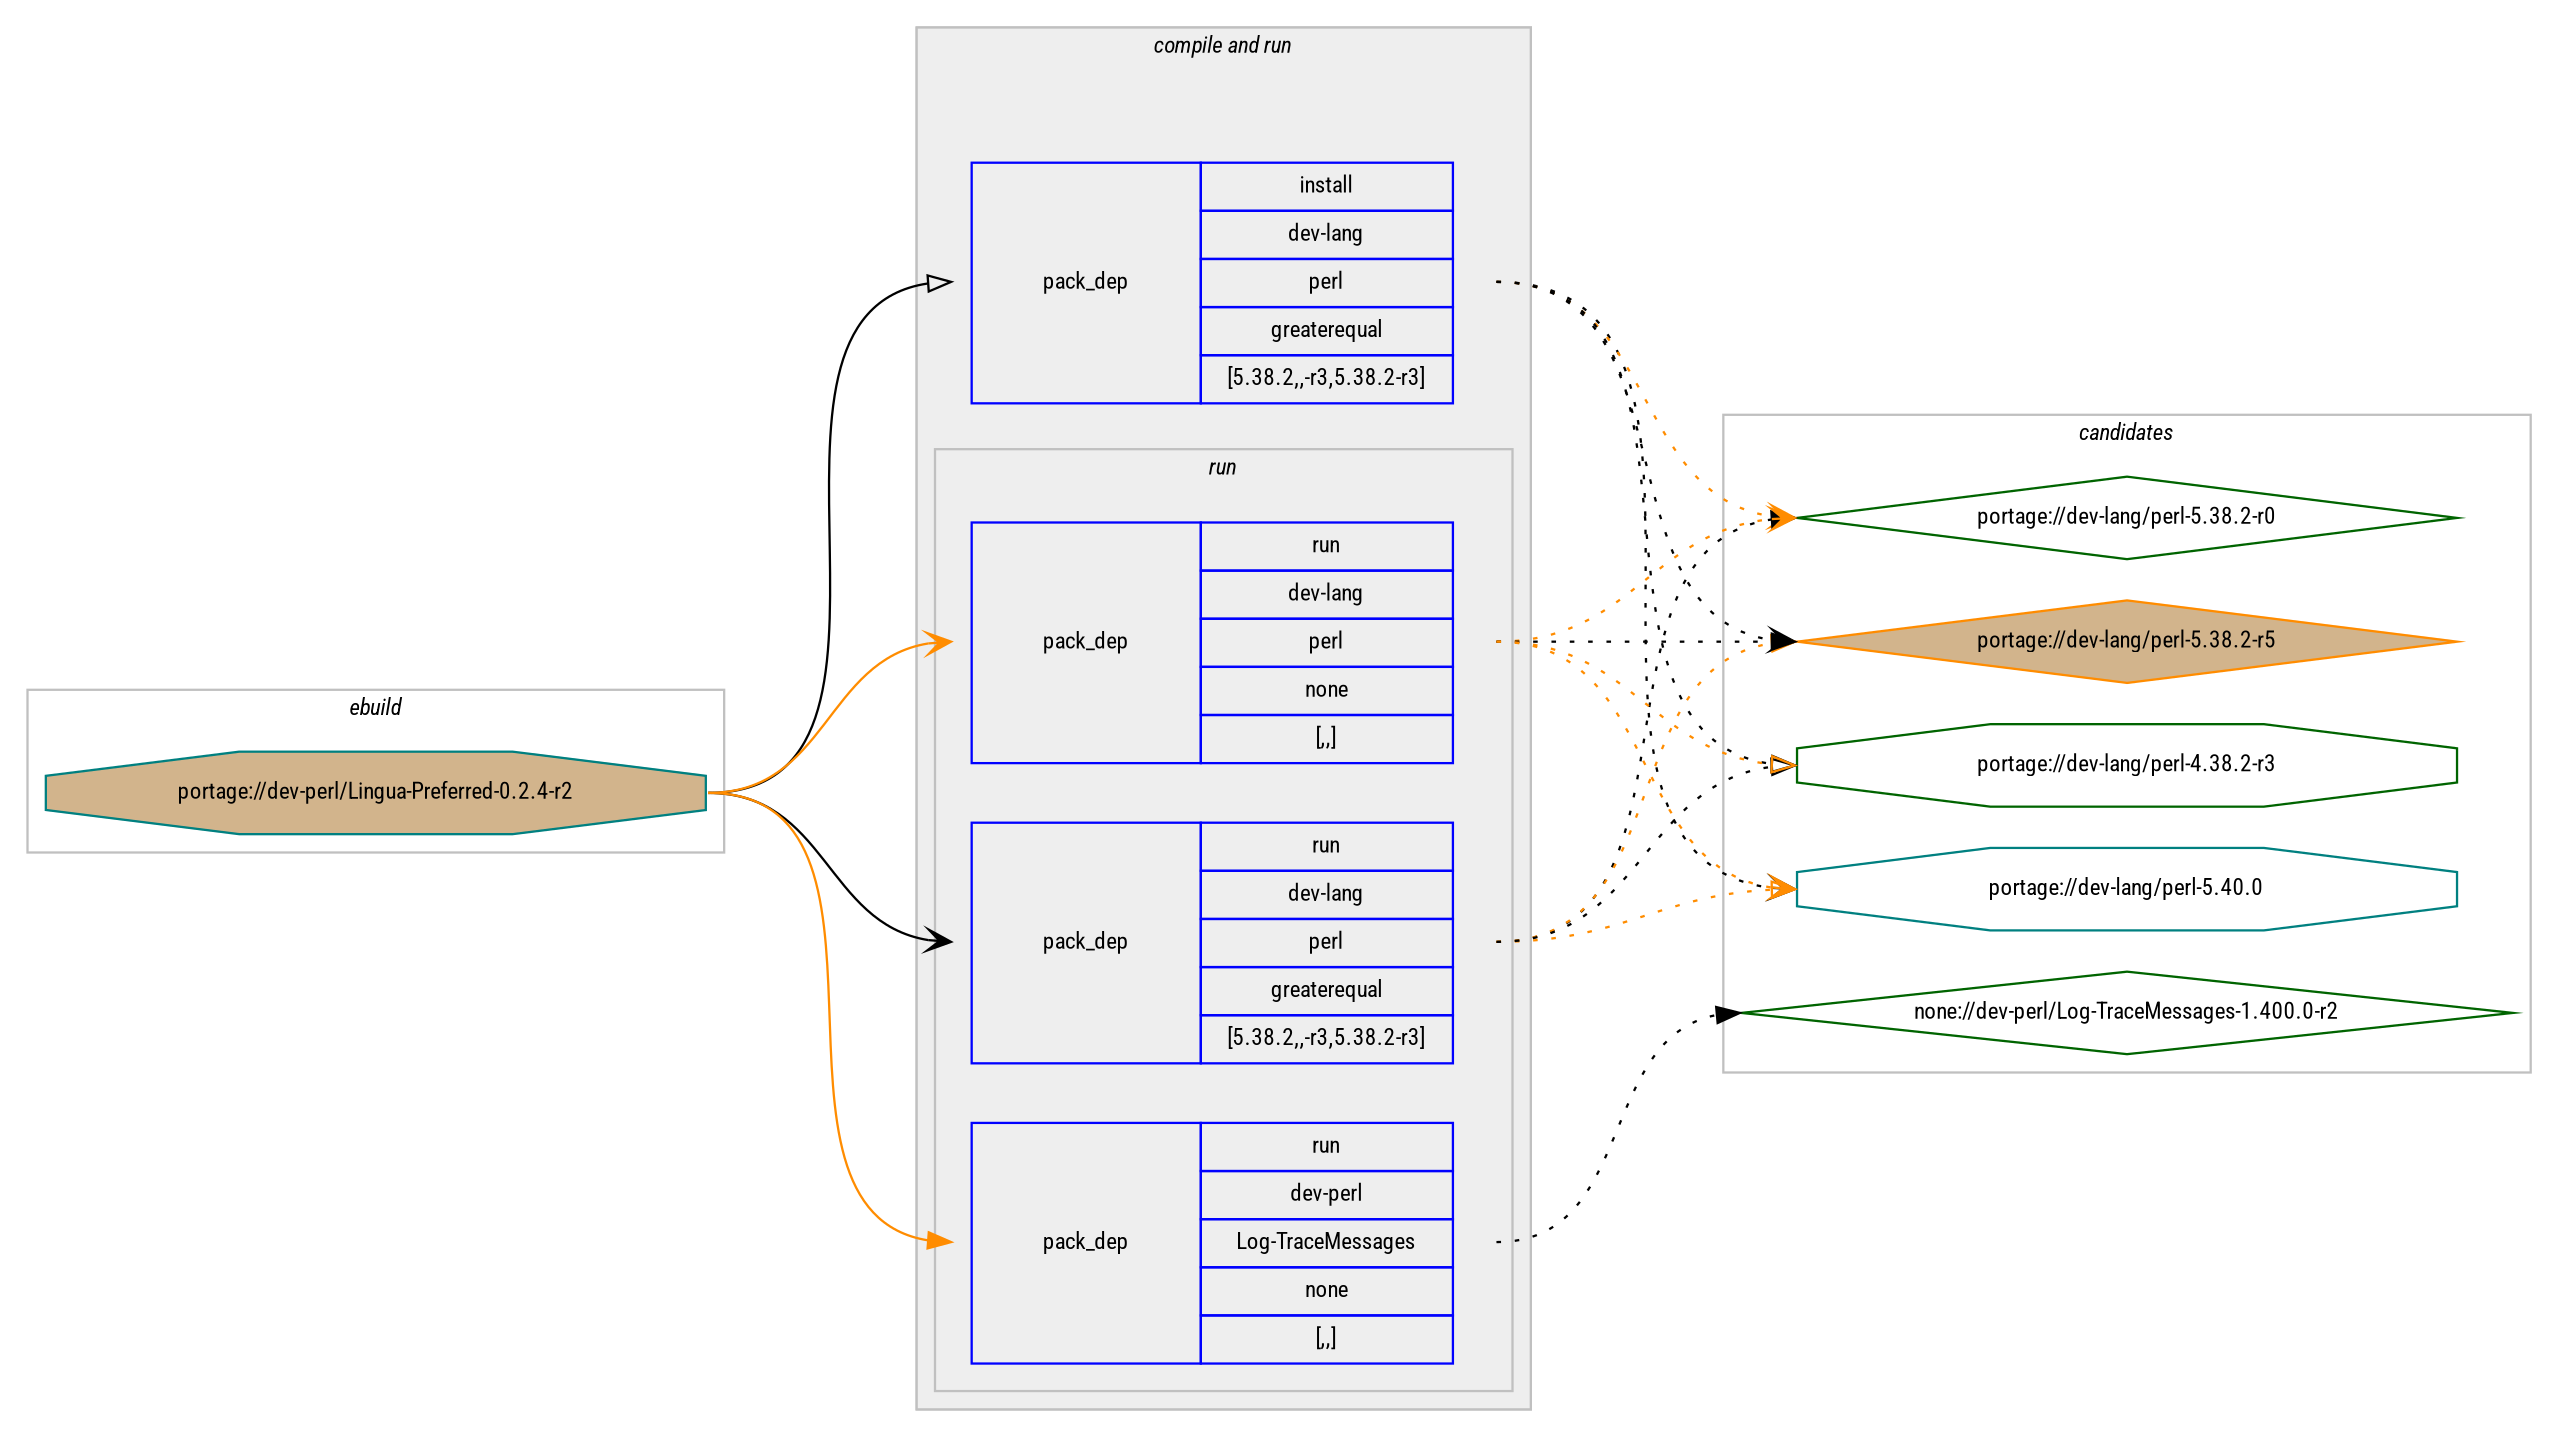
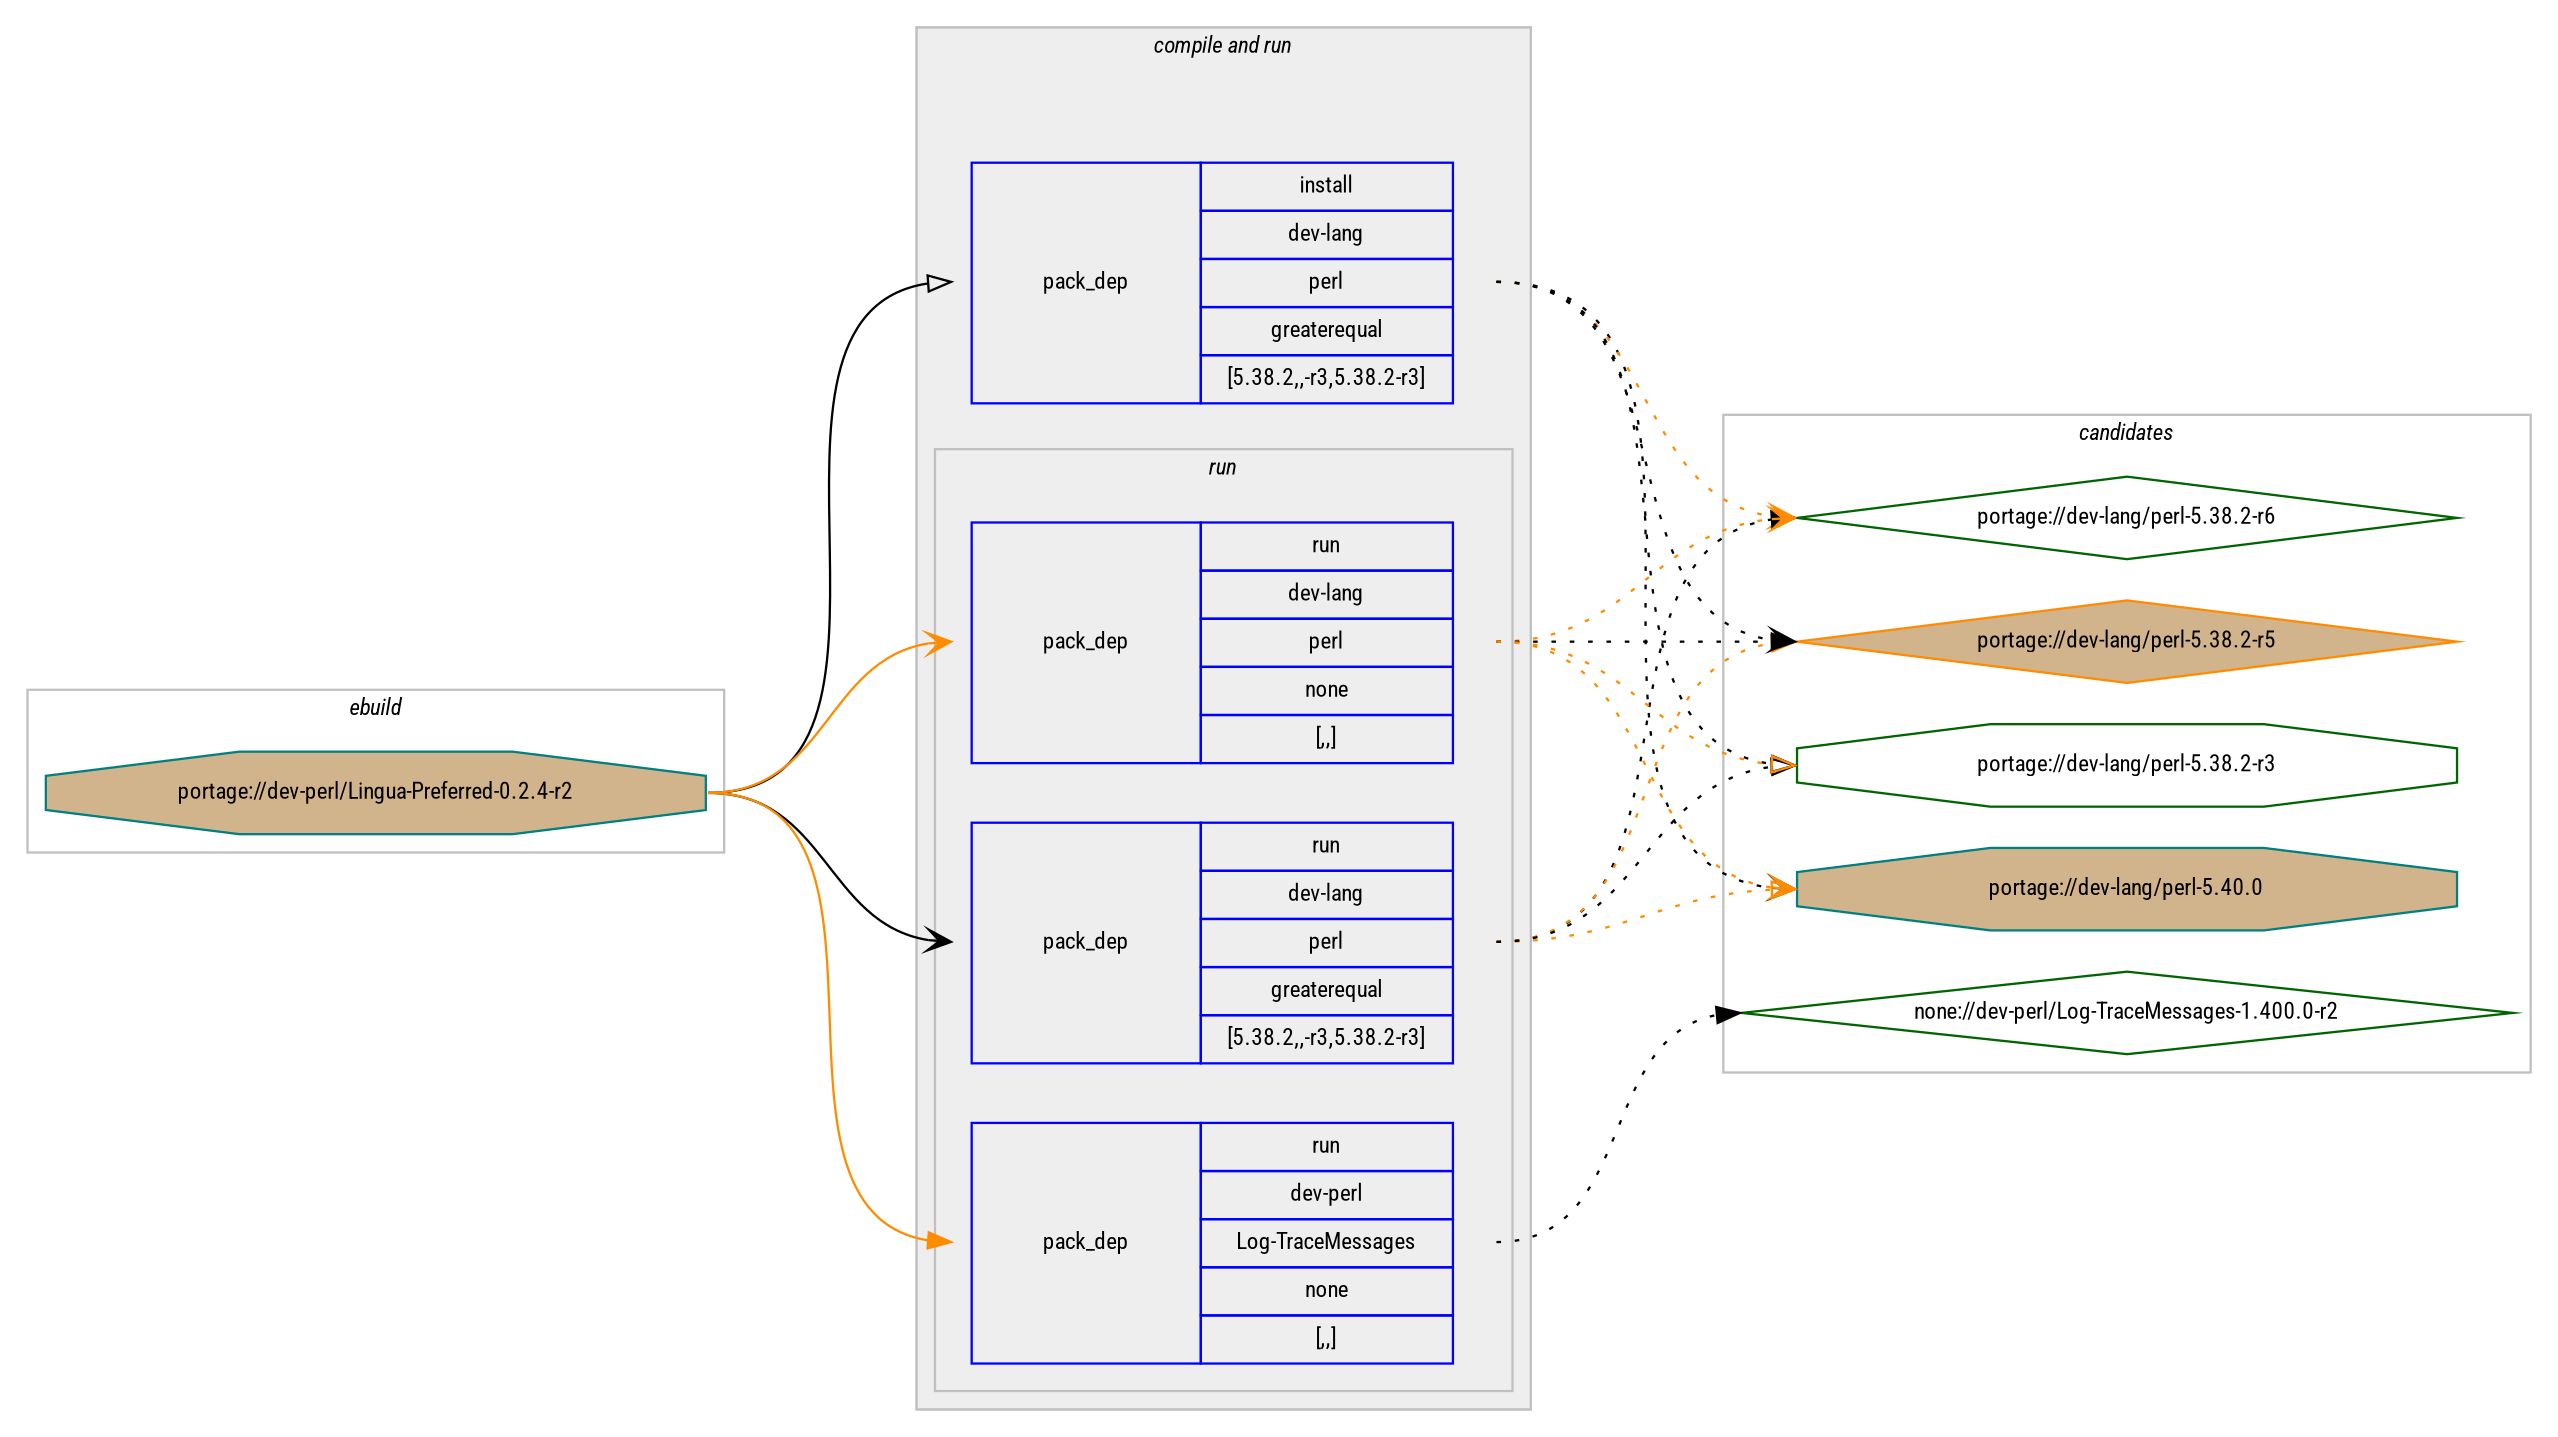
(2127, 518) -> (2127, 518)
(2127, 765) -> (2127, 765)
(2127, 889) -> (2127, 889)
